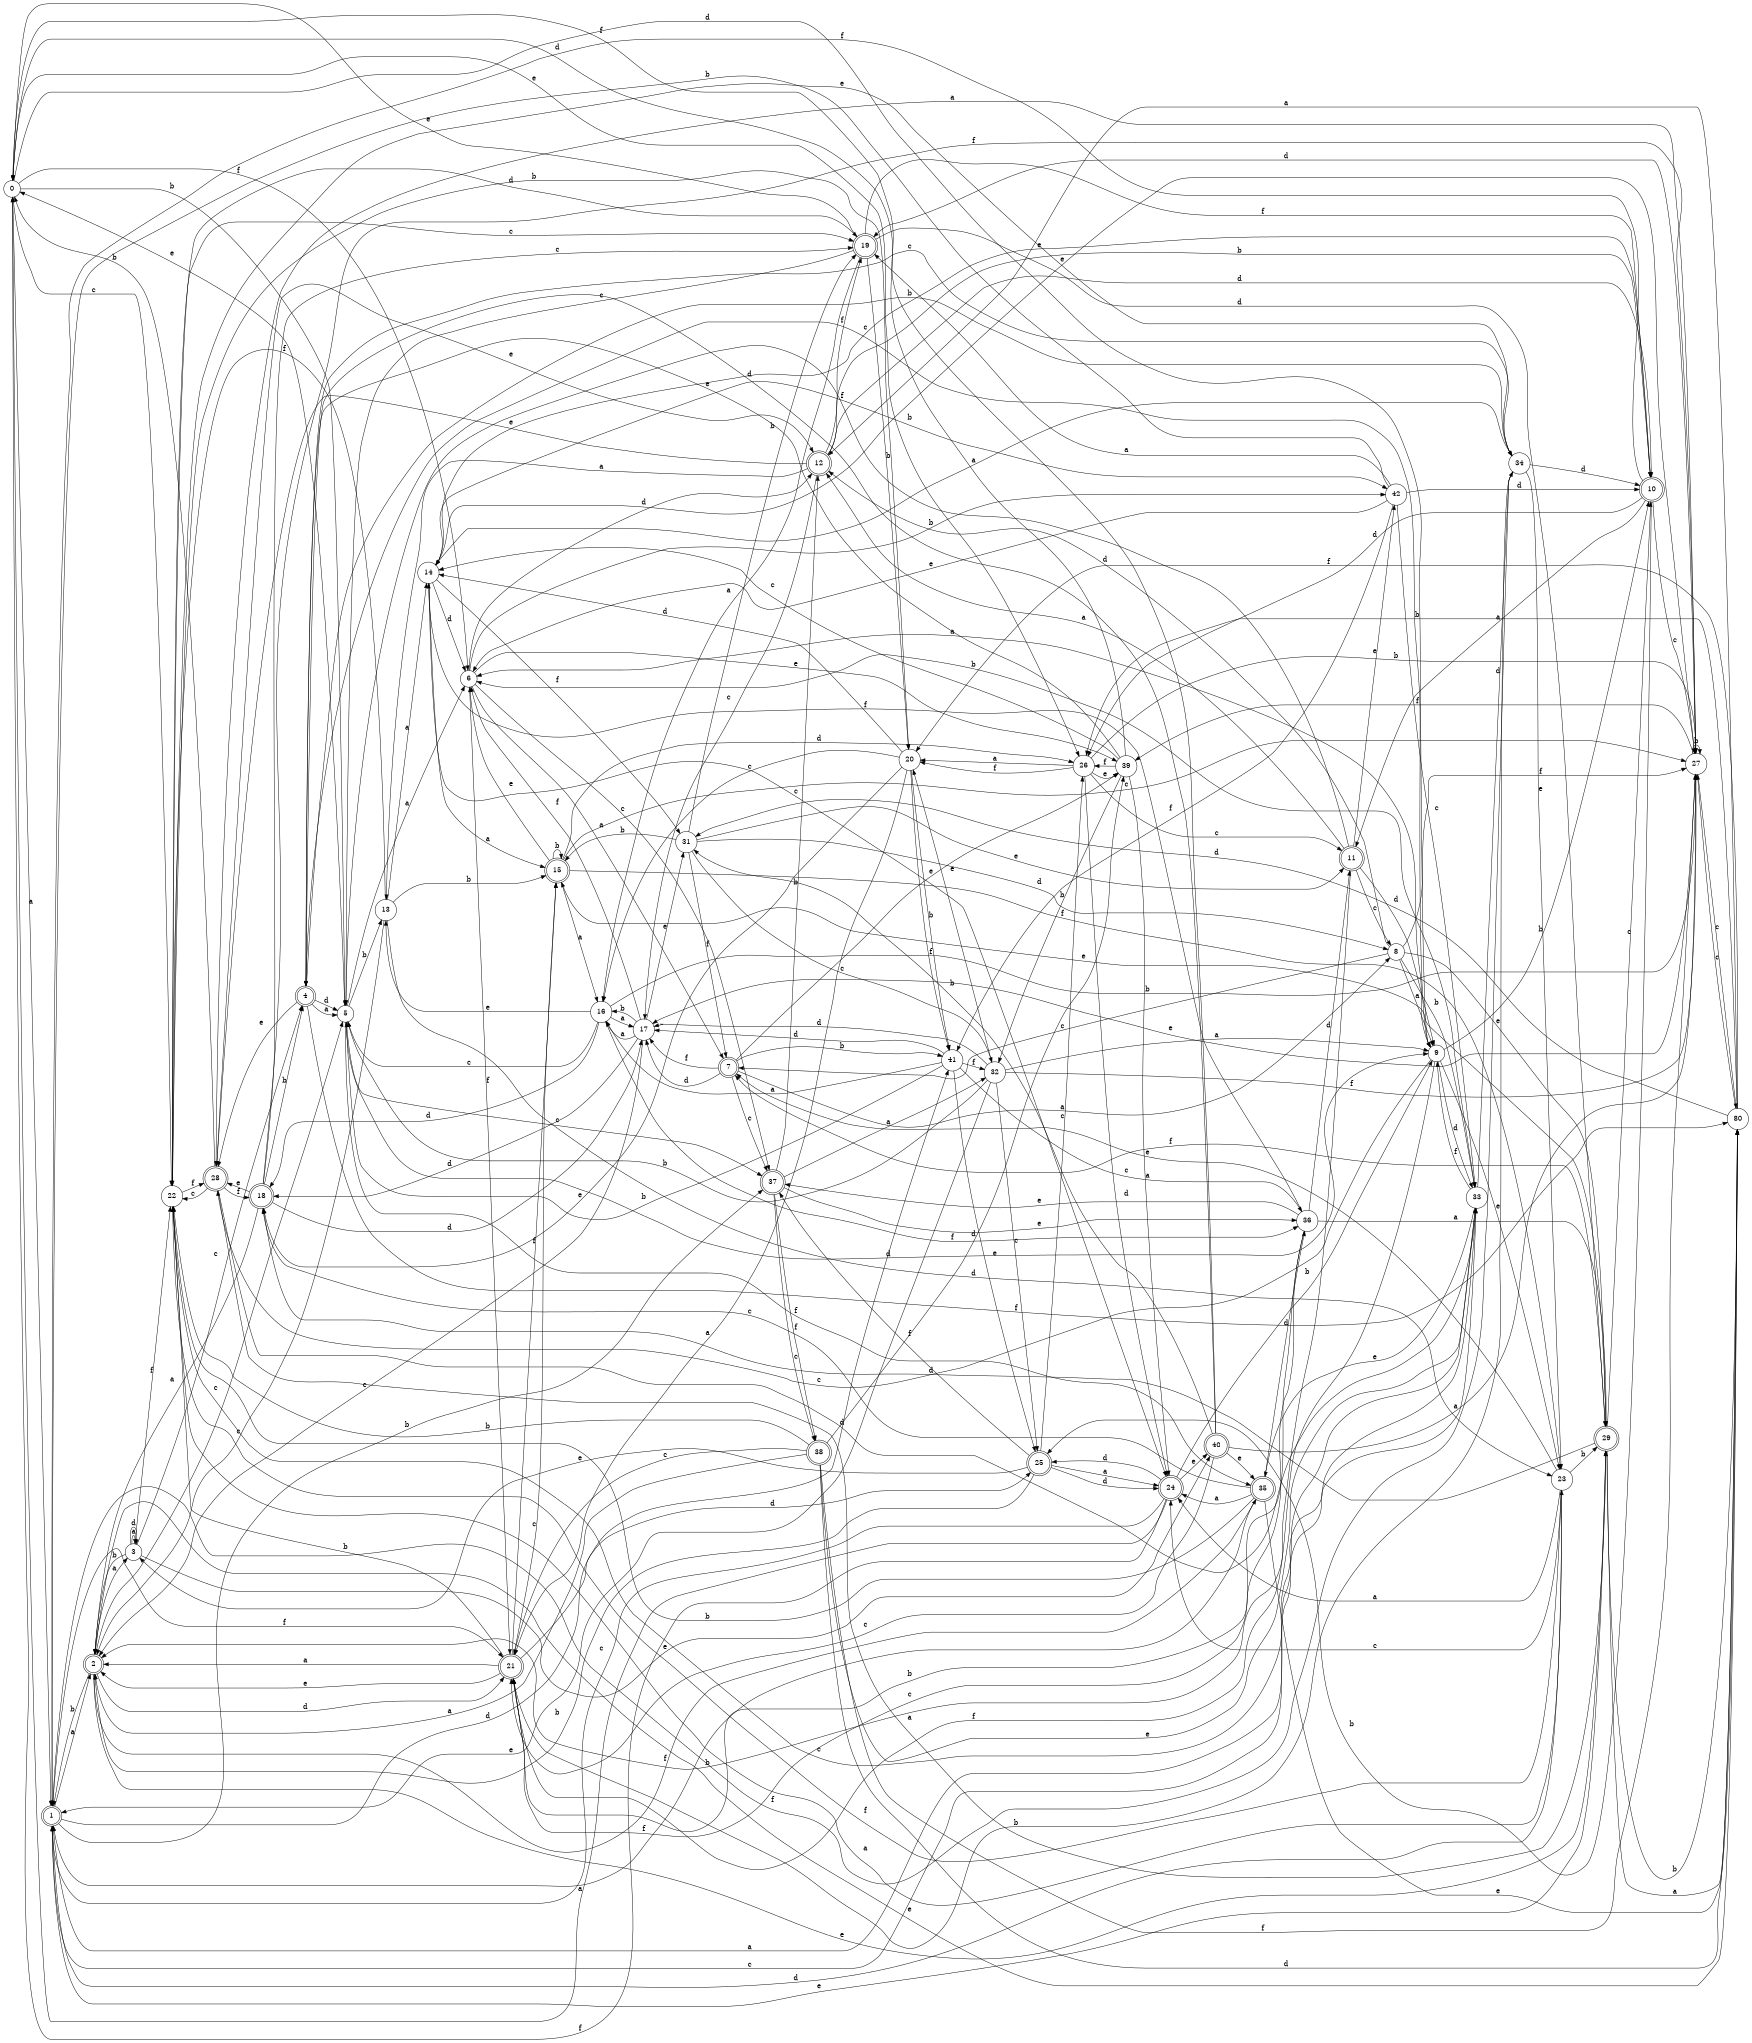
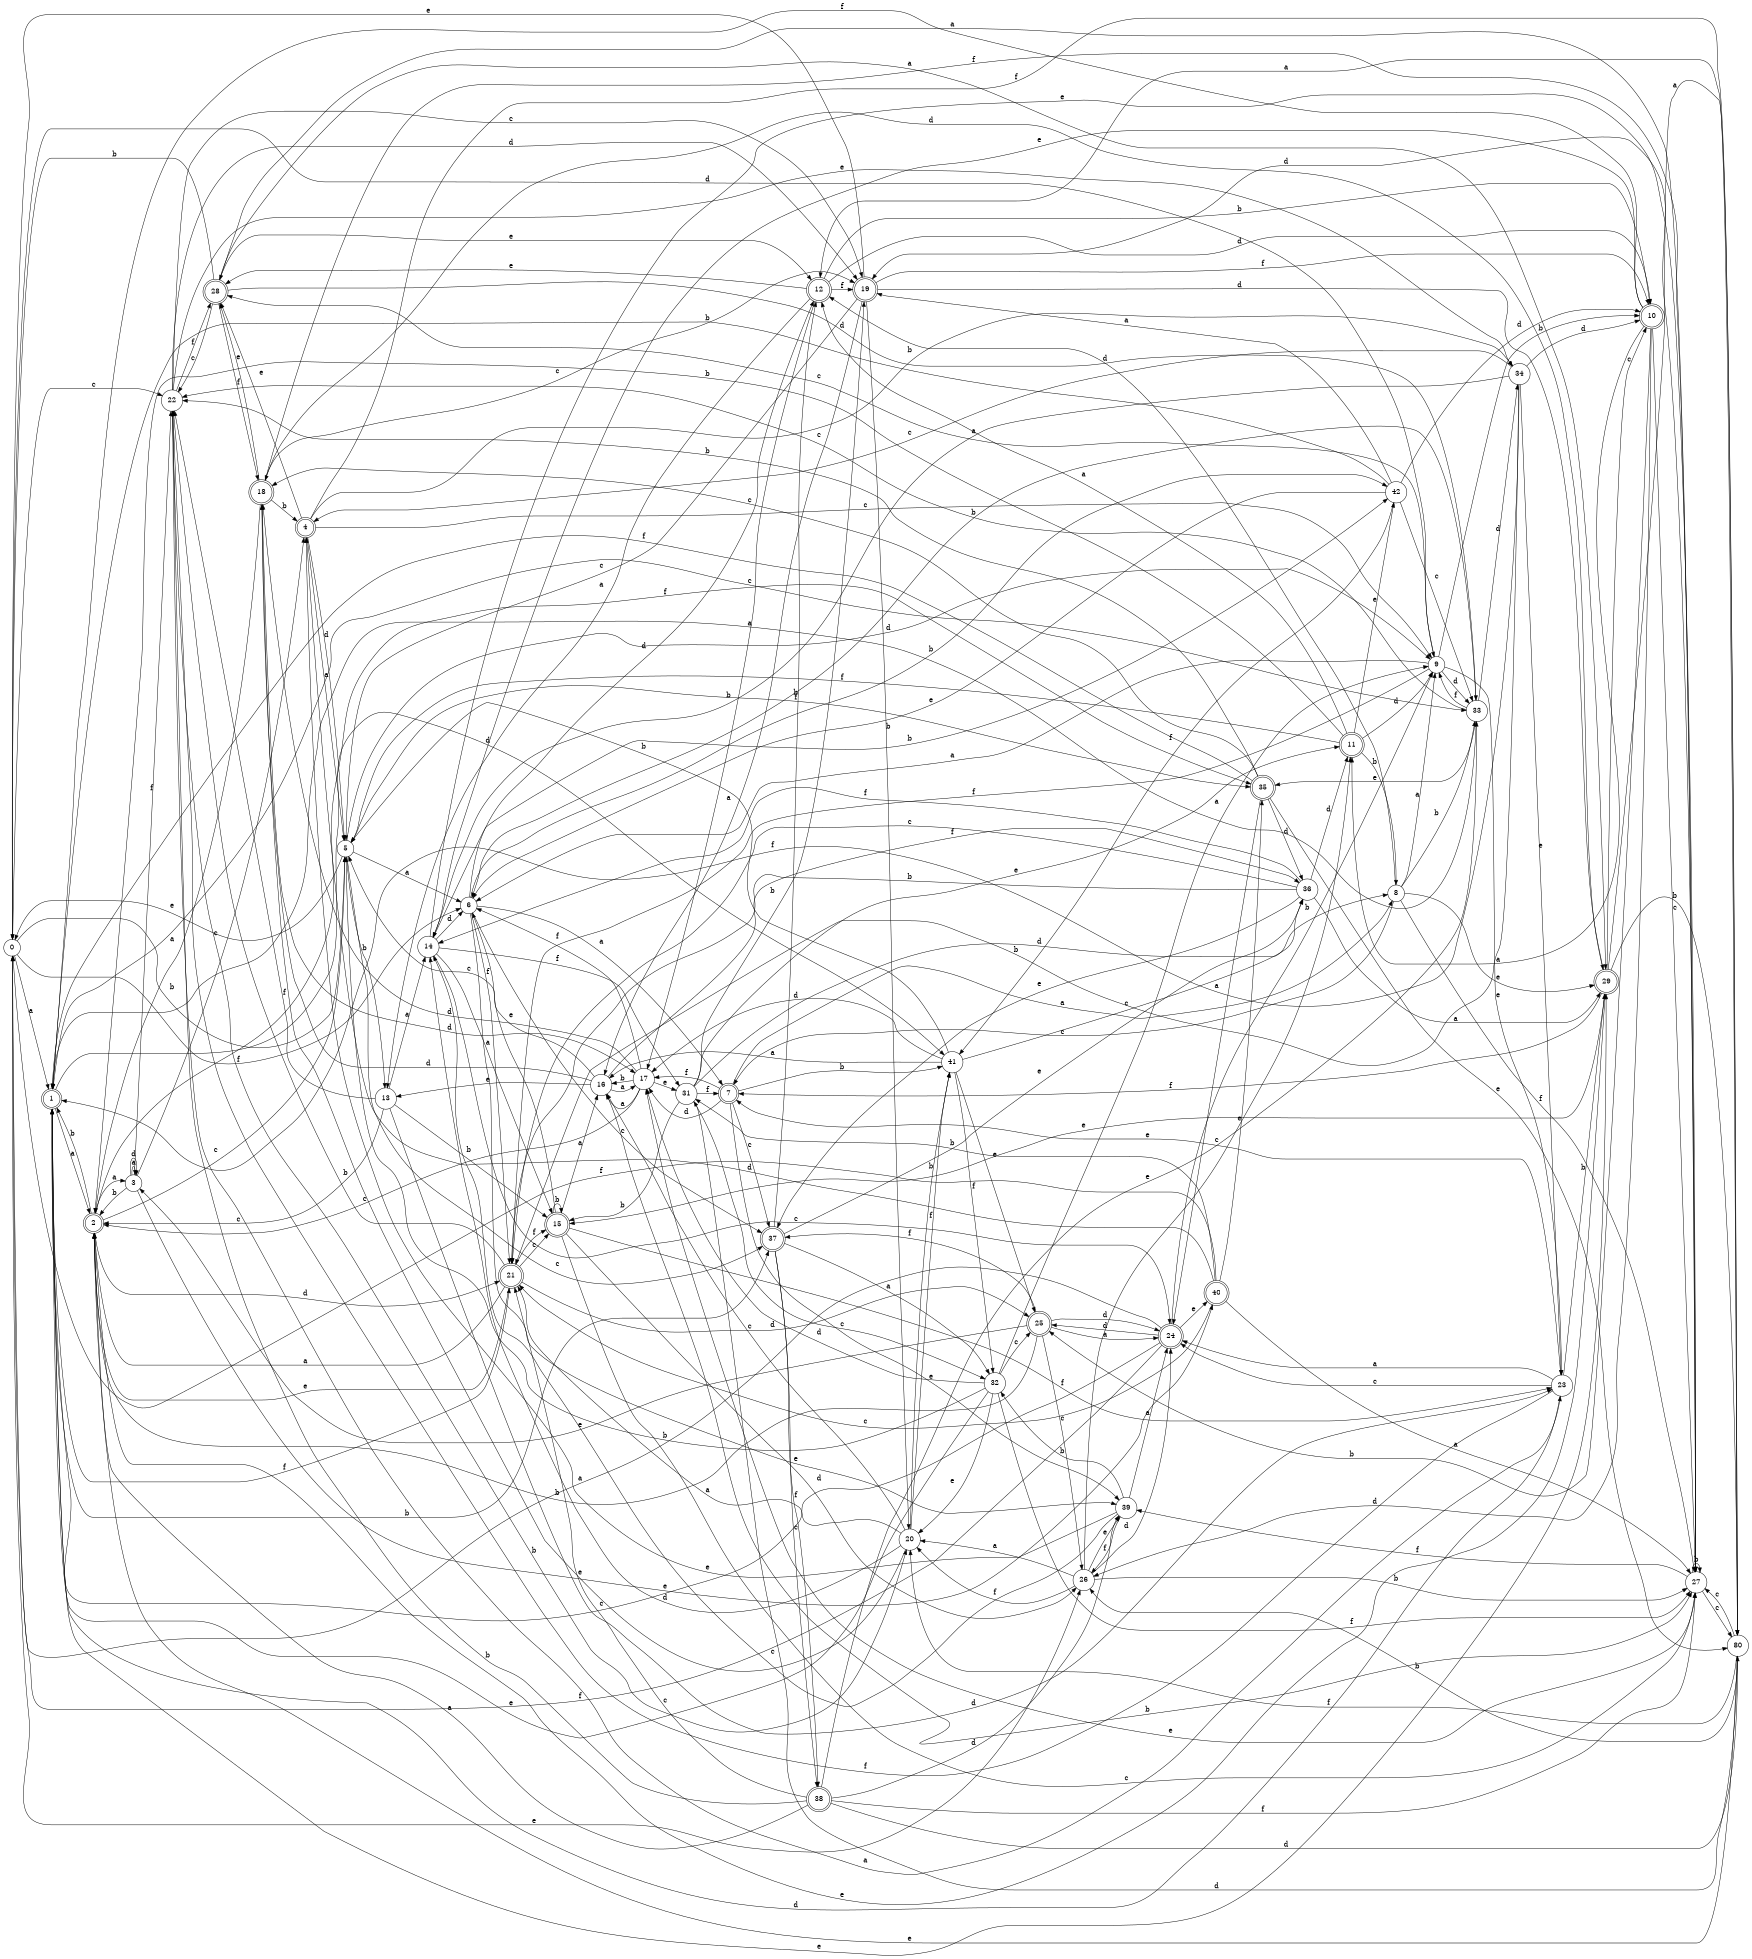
(711, 118) -> none
(729, 698) -> (729, 696)
(1375, 908) -> (1375, 762)
